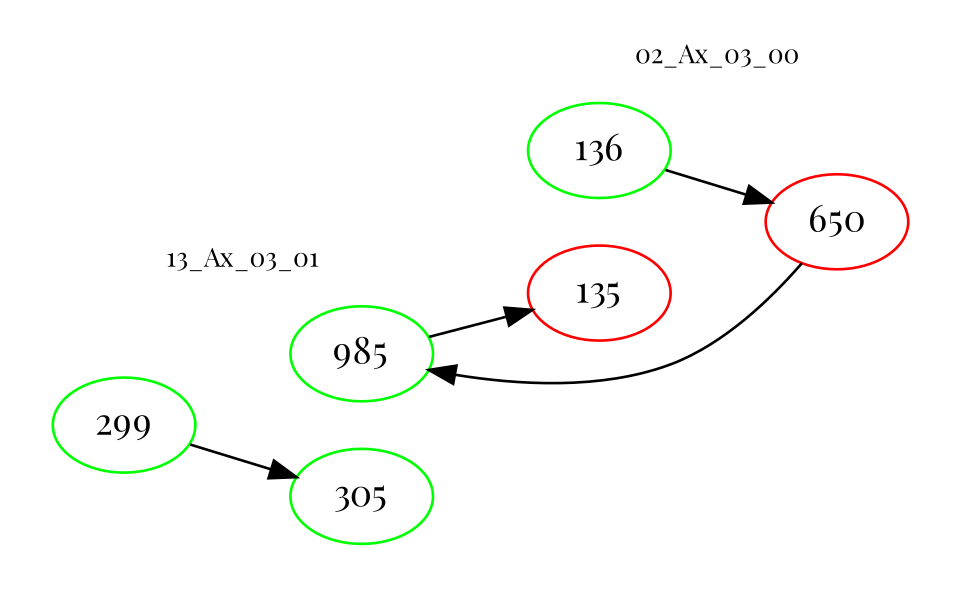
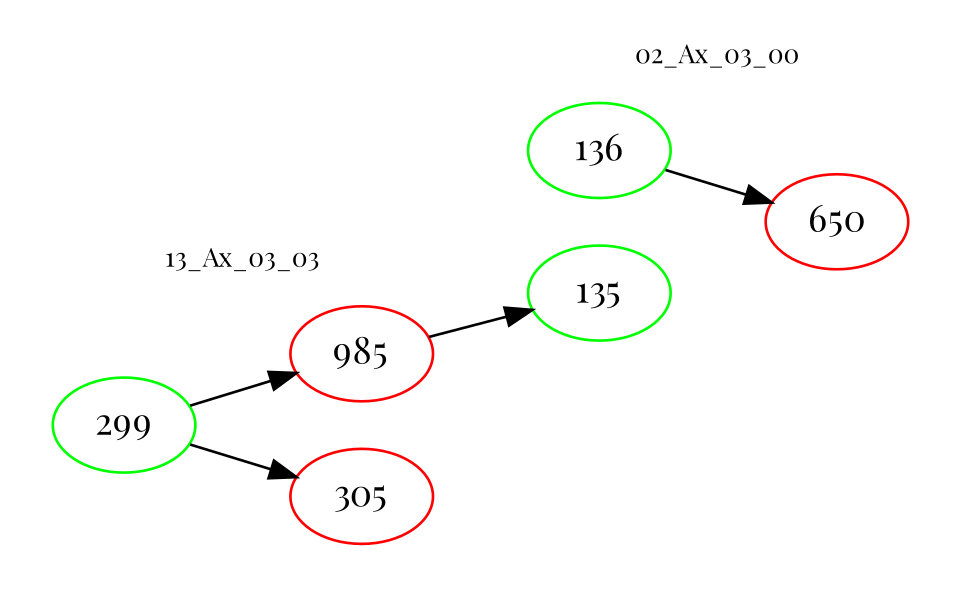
(243, 260) -> (243, 260)
(599, 293) -> (599, 293)
(362, 354) -> (362, 354)
(618, 378) -> (230, 393)
(362, 496) -> (362, 496)
